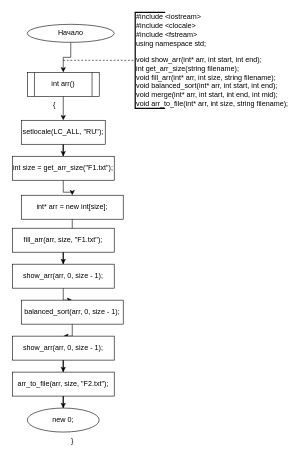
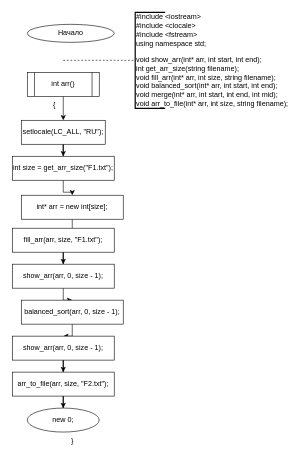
(63, 58) -> none
